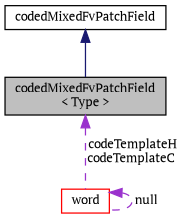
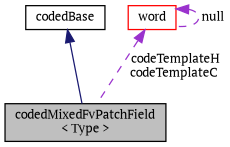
(85, 18) -> (65, 18)
(85, 159) -> (117, 72)
